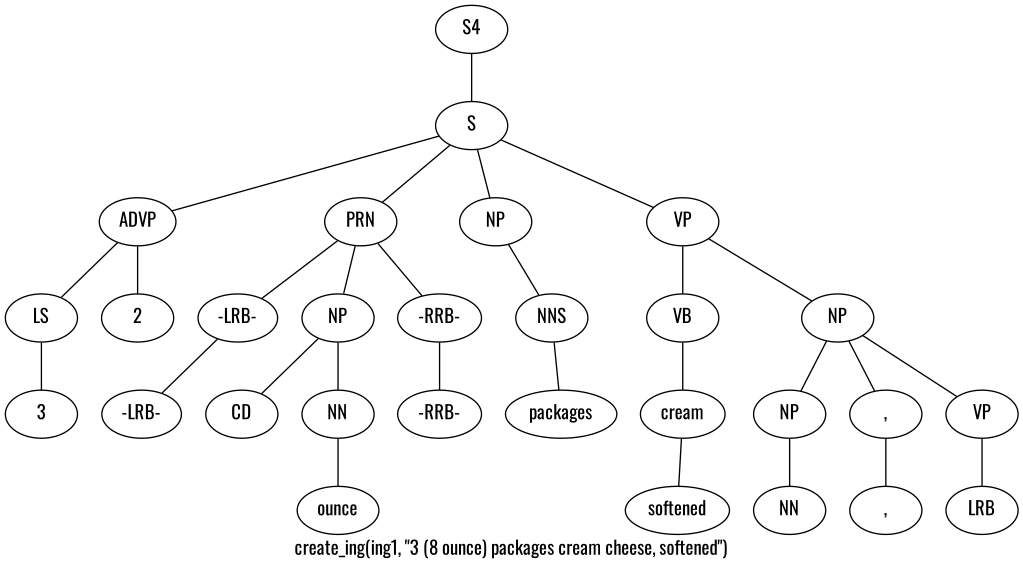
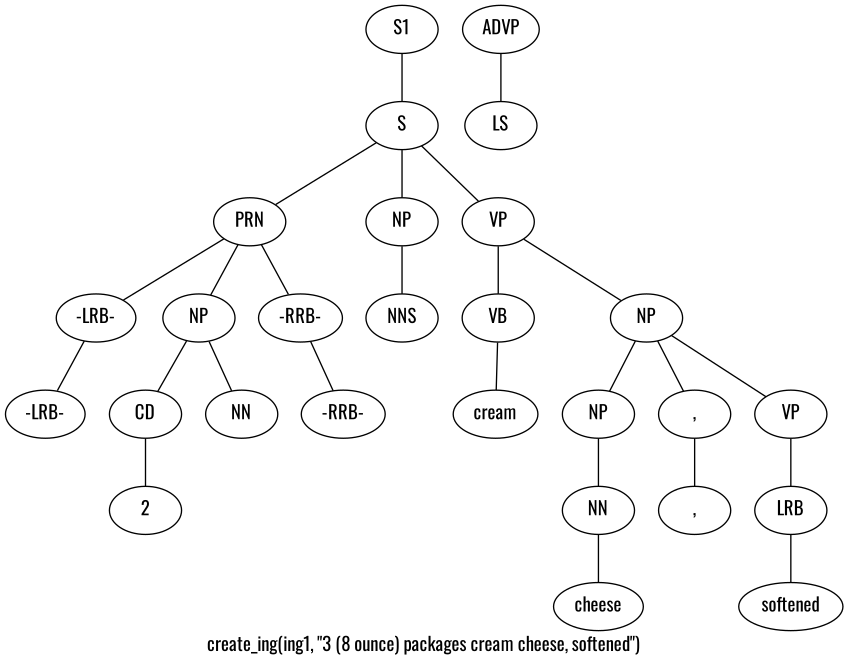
(472, 29) -> (402, 29)
(305, 173) -> none
(138, 270) -> (146, 462)
(41, 414) -> none
(561, 414) -> none
(680, 462) -> (791, 559)
(338, 510) -> none
none -> (598, 607)
